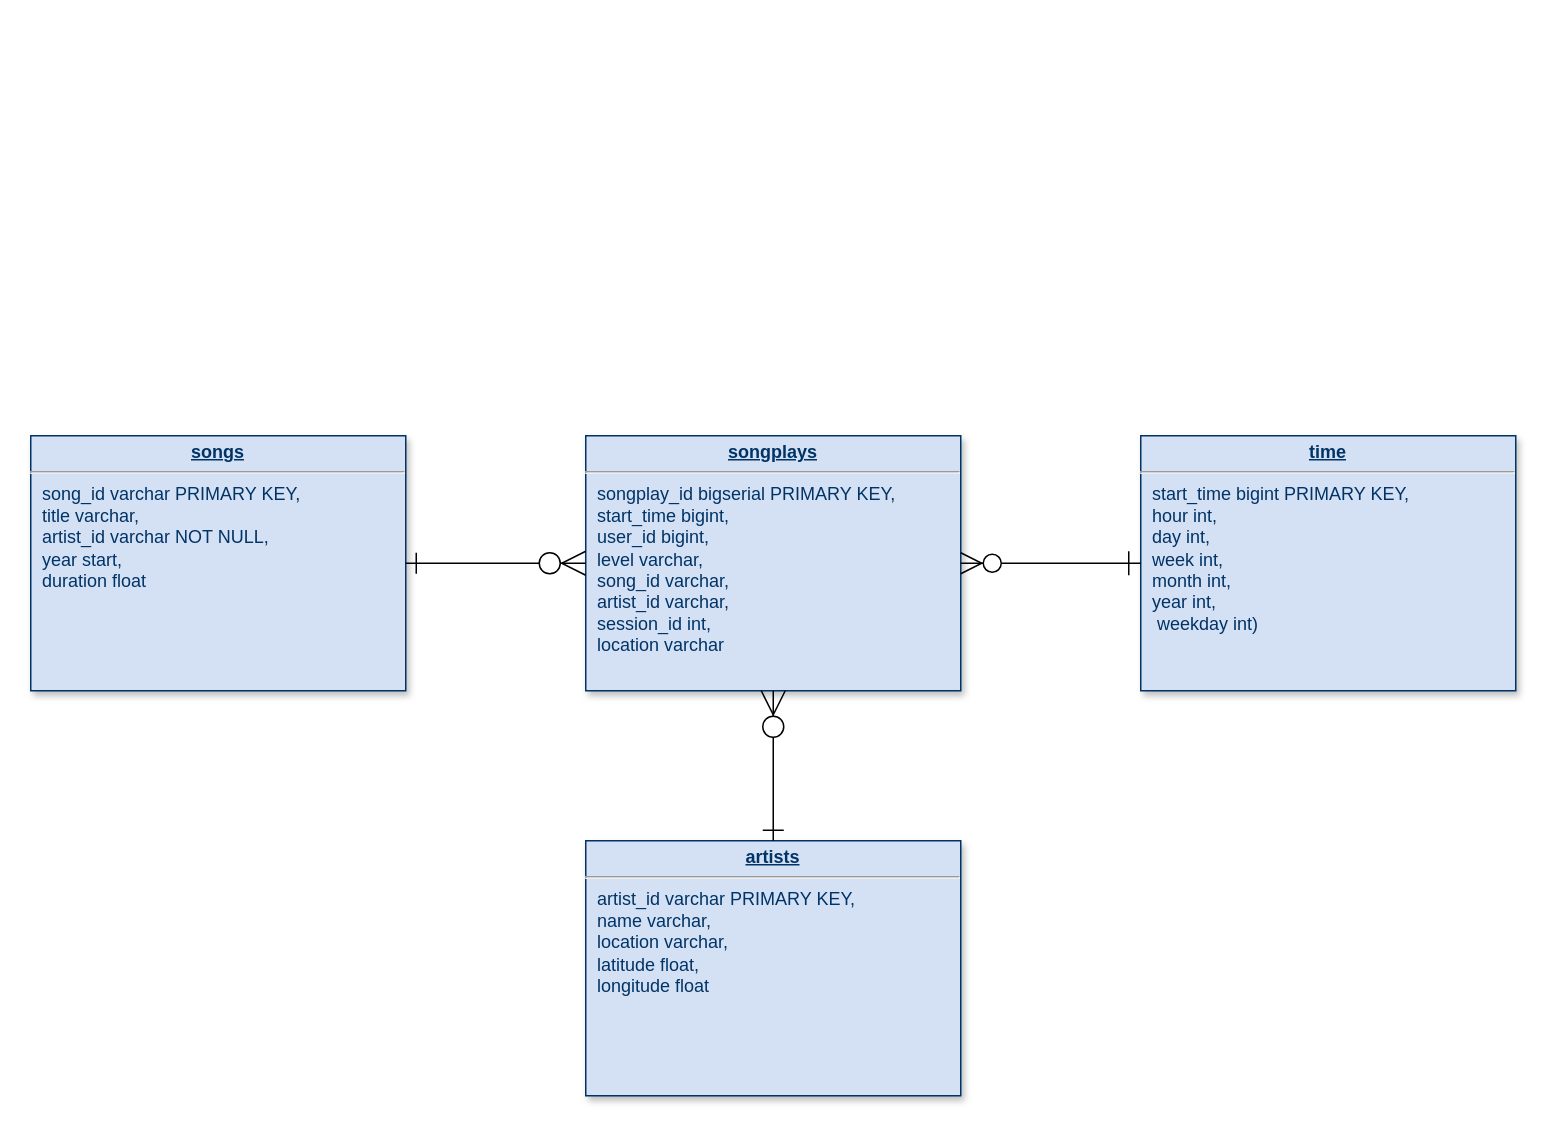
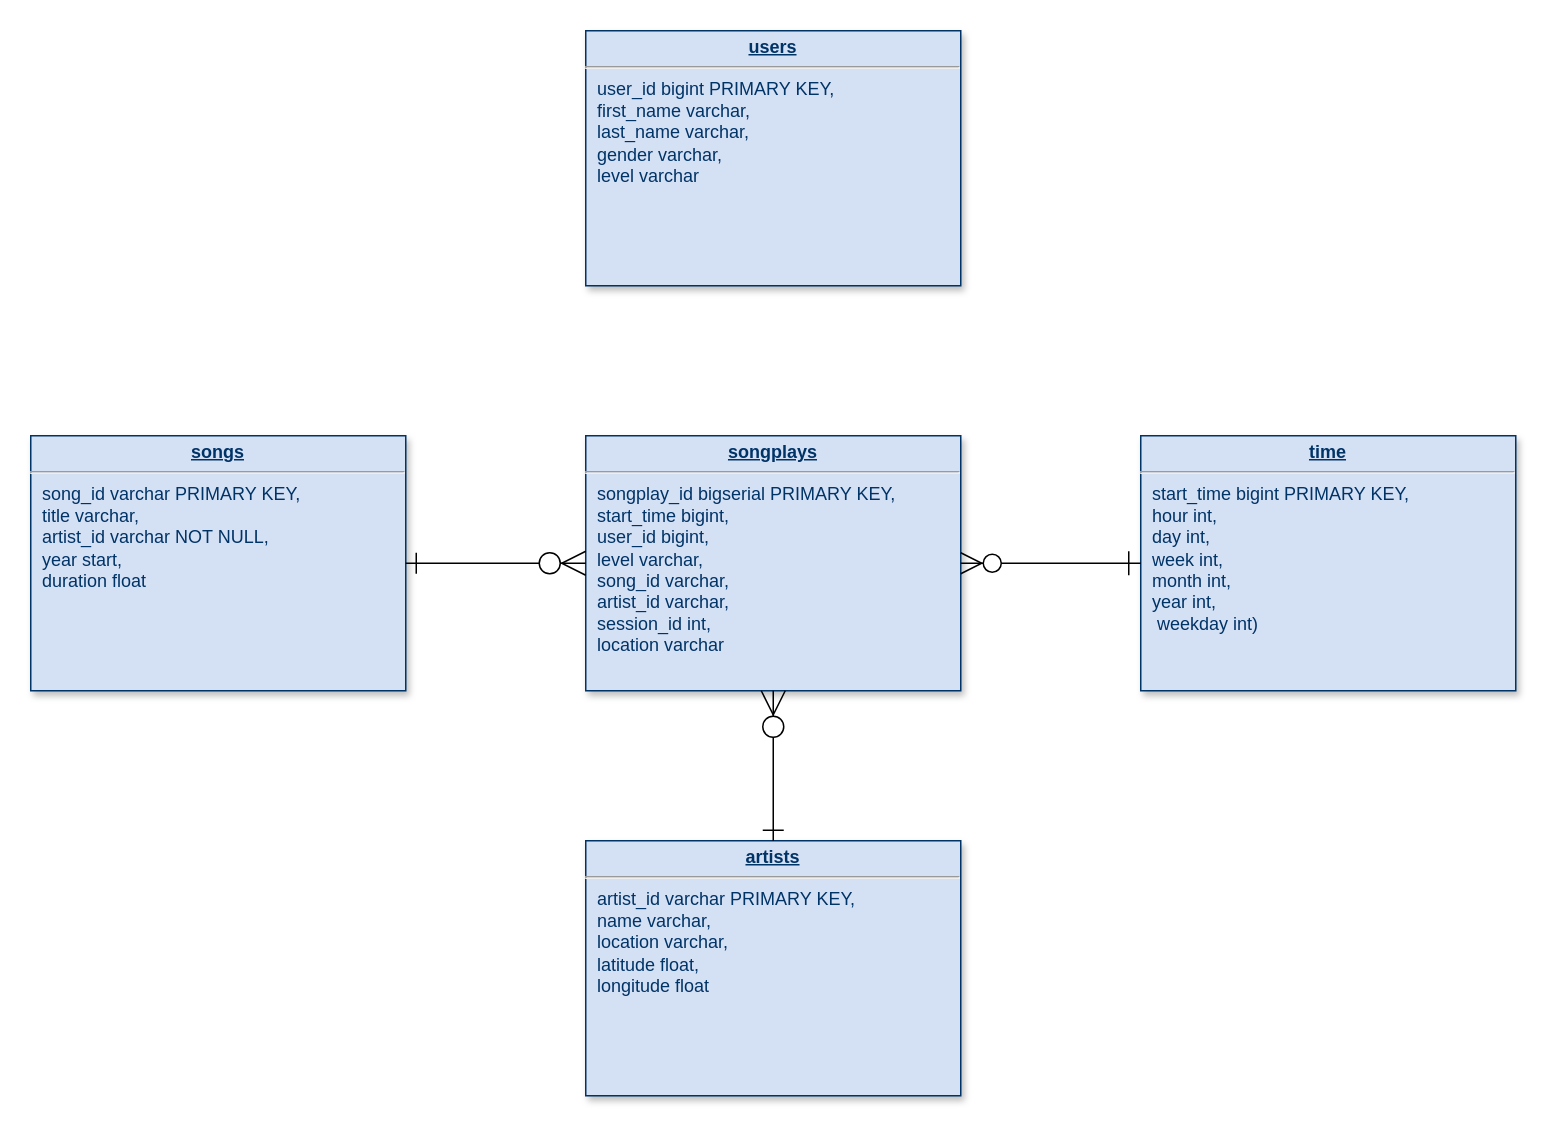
none -> (773, 158)
